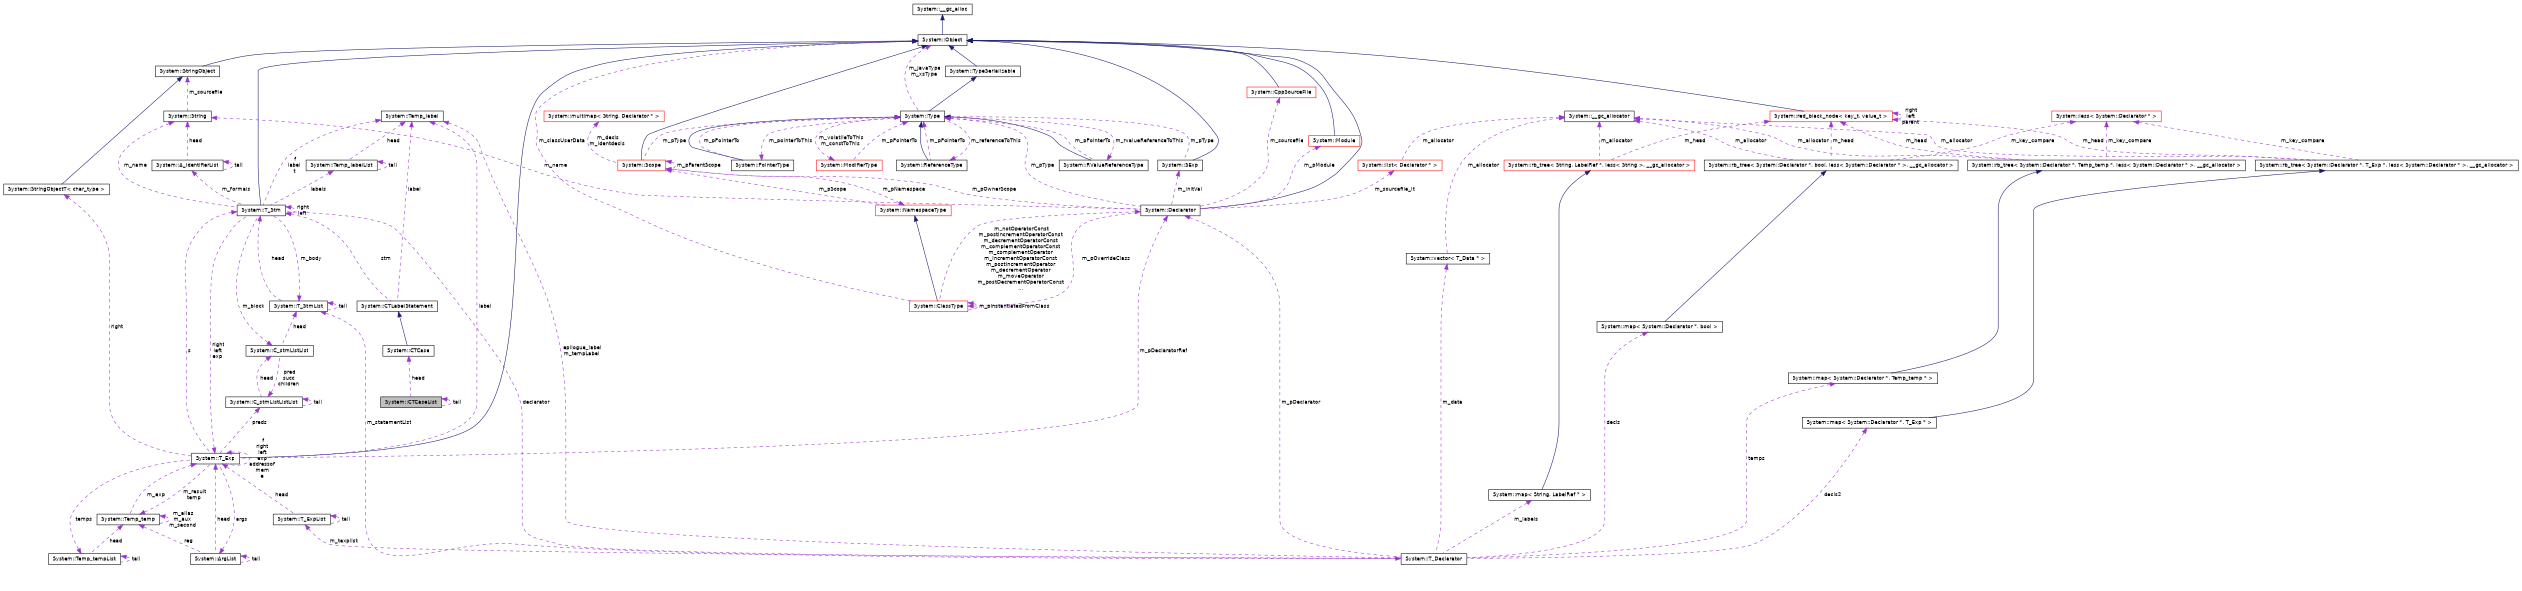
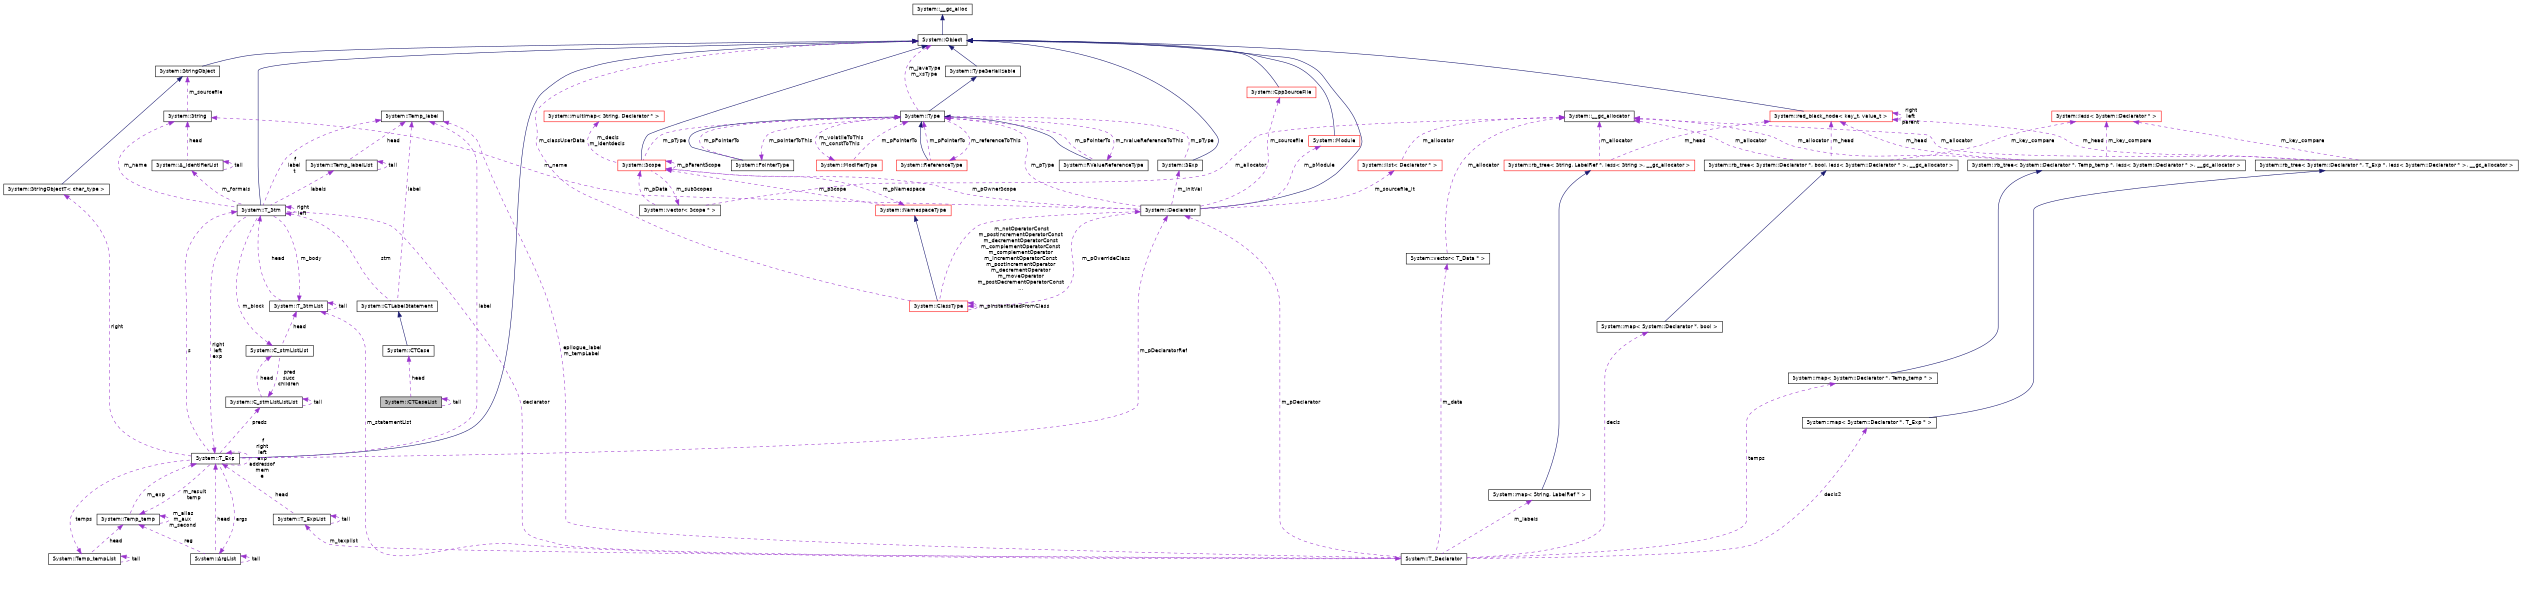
(932, 165) -> (932, 165)
none -> (680, 210)
